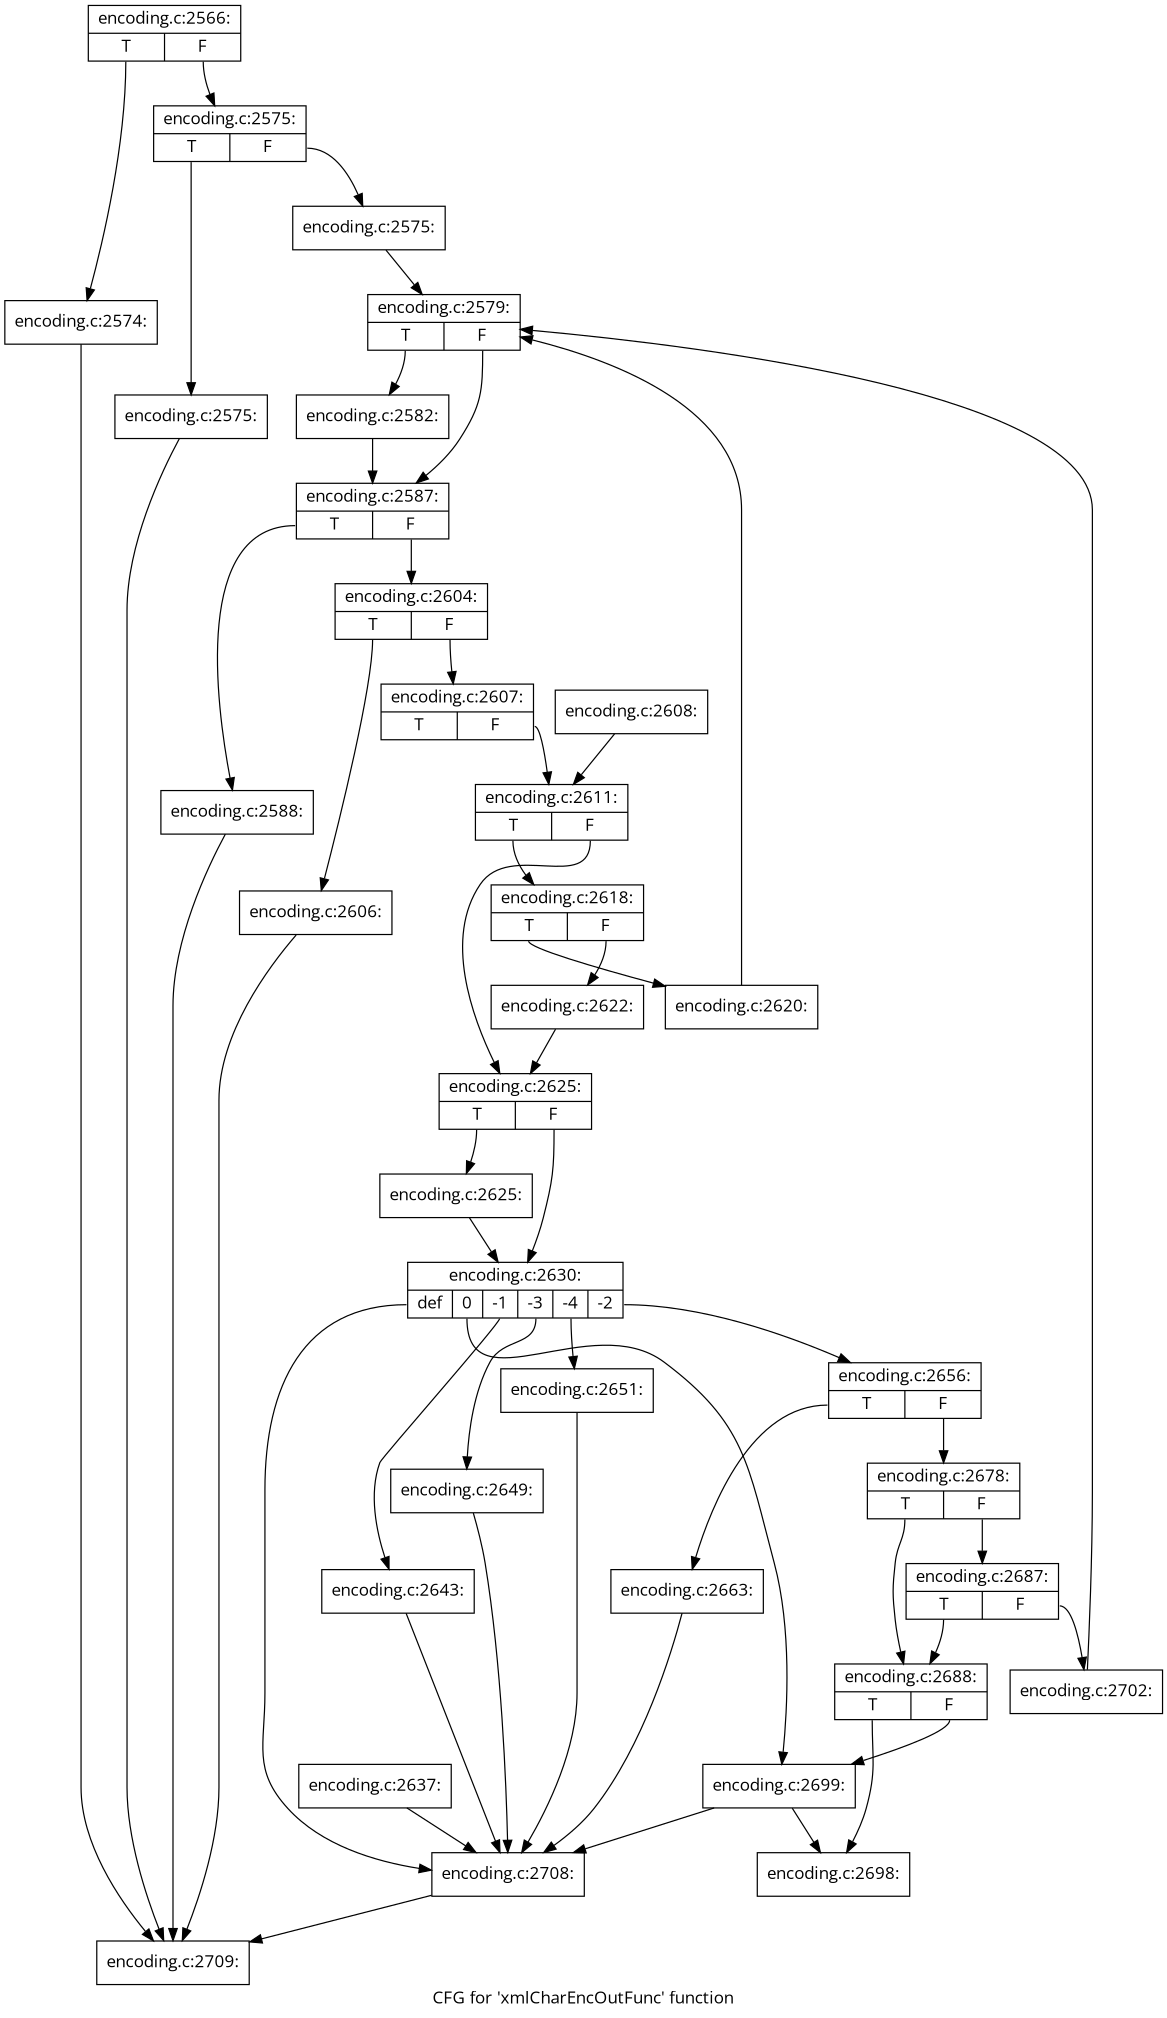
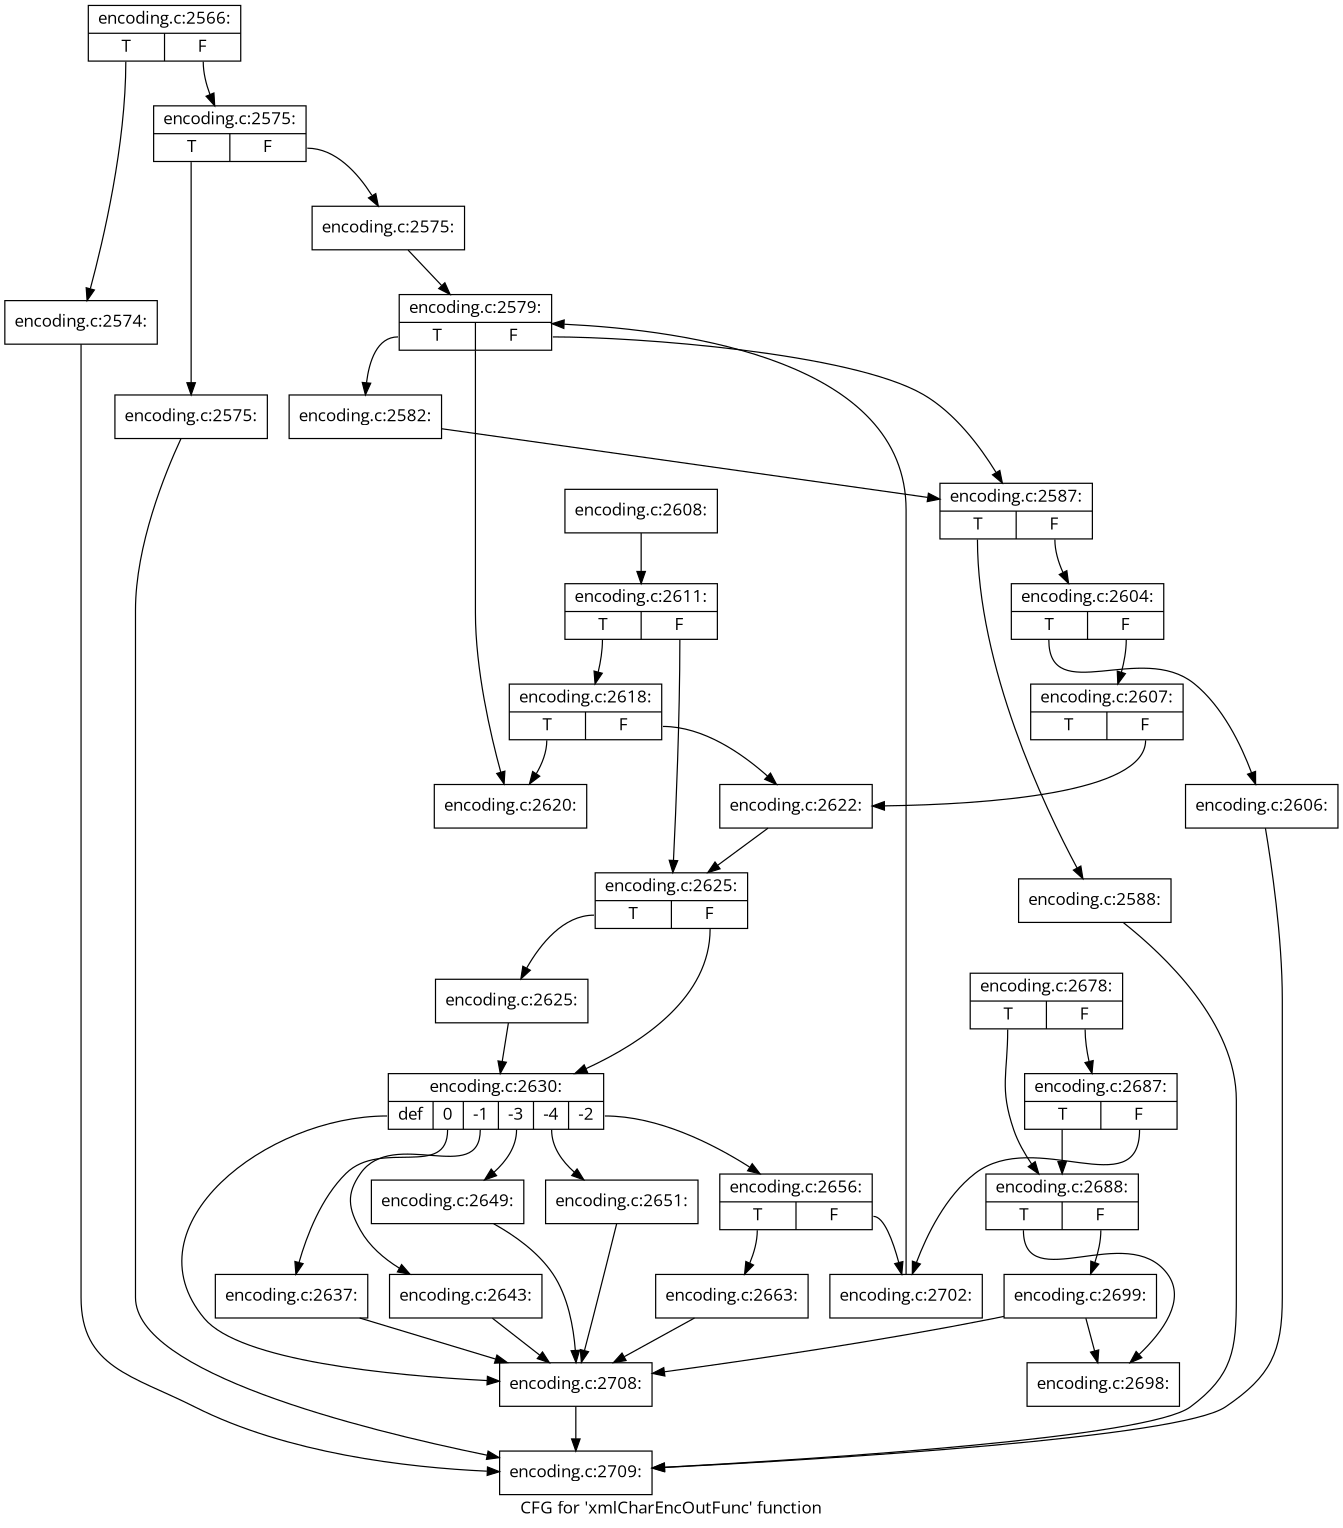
(742, 603) -> (475, 562)
(543, 748) -> (1025, 797)
(732, 1434) -> (354, 1168)
(944, 1435) -> (890, 1237)
